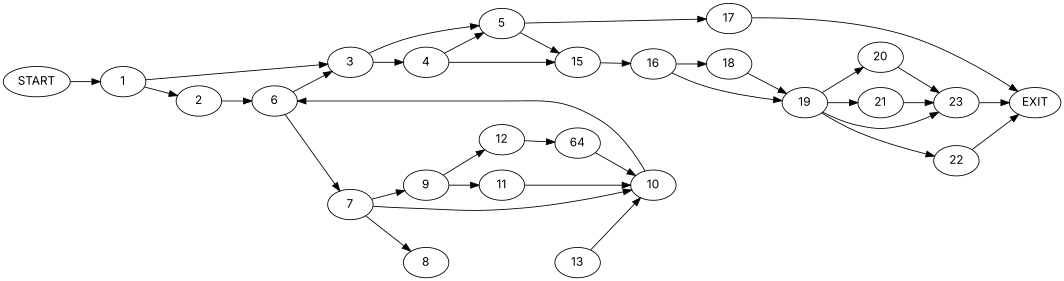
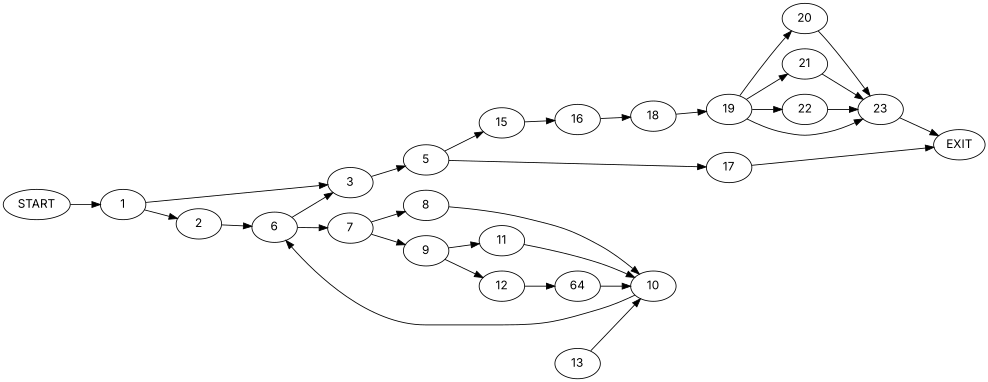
(426, 62) -> none
(722, 91) -> none
(992, 135) -> (839, 109)
(499, 210) -> (546, 223)
